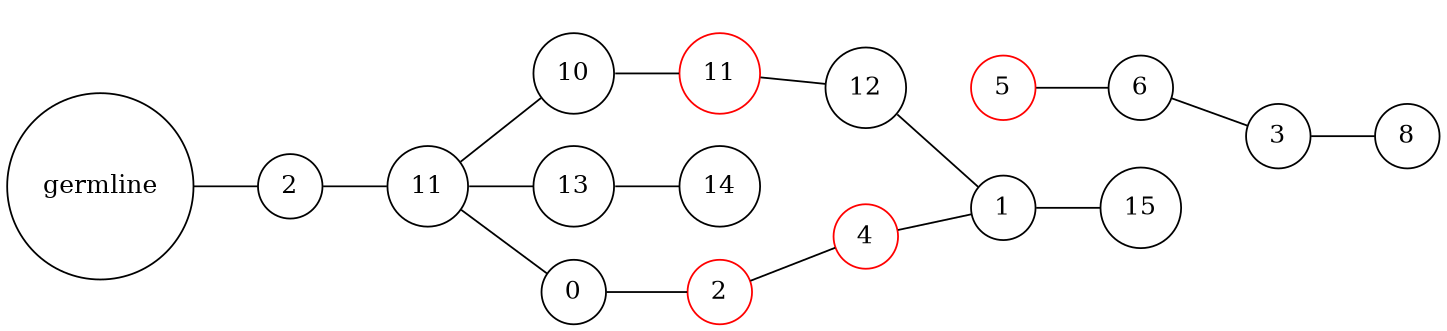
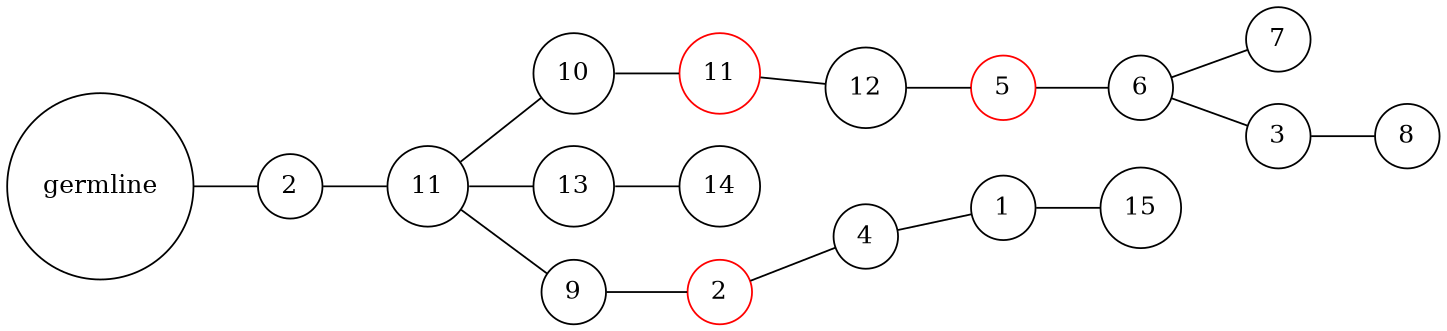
none -> (1278, 39)
(938, 151) -> (939, 88)
(866, 236) -> (866, 236)
(574, 292) -> (574, 292)
